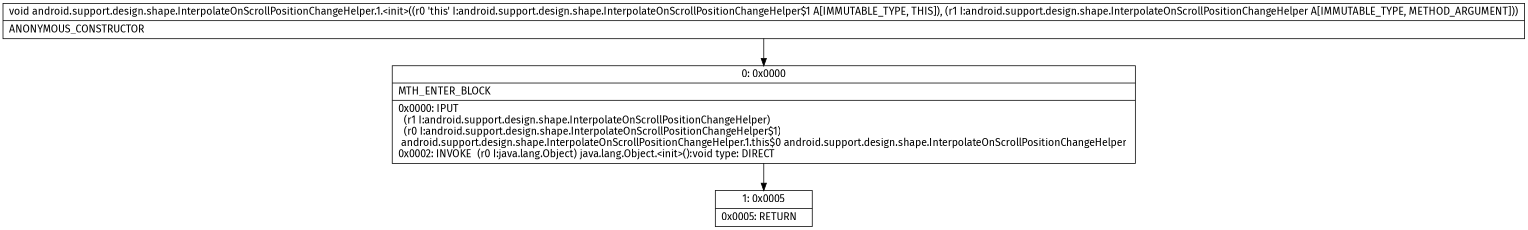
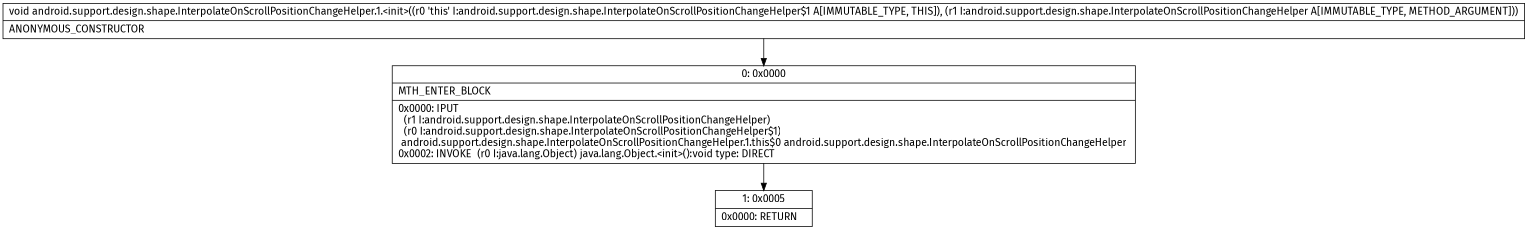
(763, 217) -> (764, 217)
